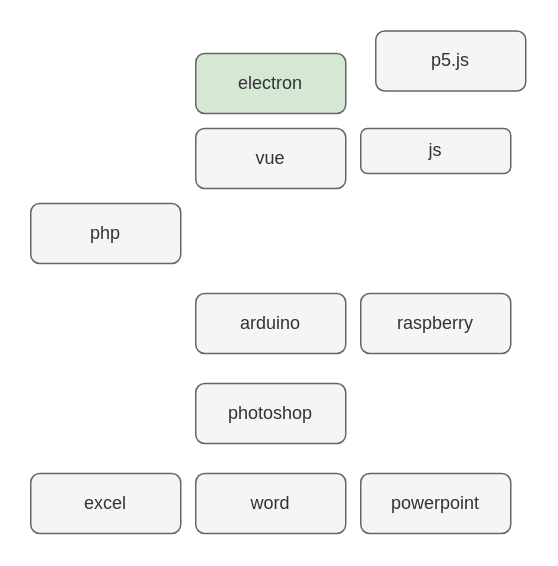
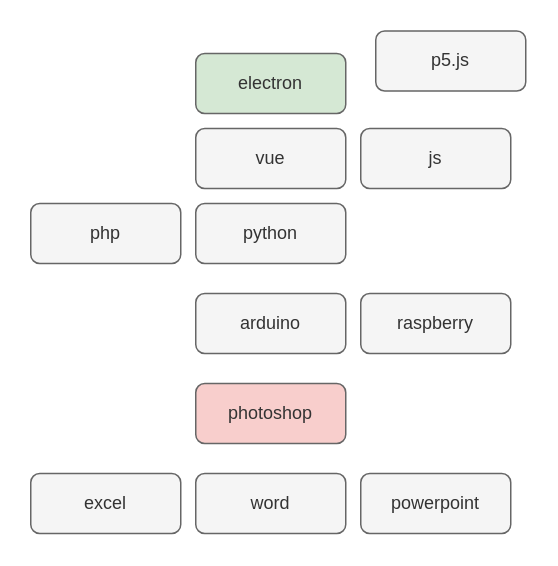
(436, 151) -> (436, 158)
none -> (271, 233)
(271, 413) -> (271, 413)
